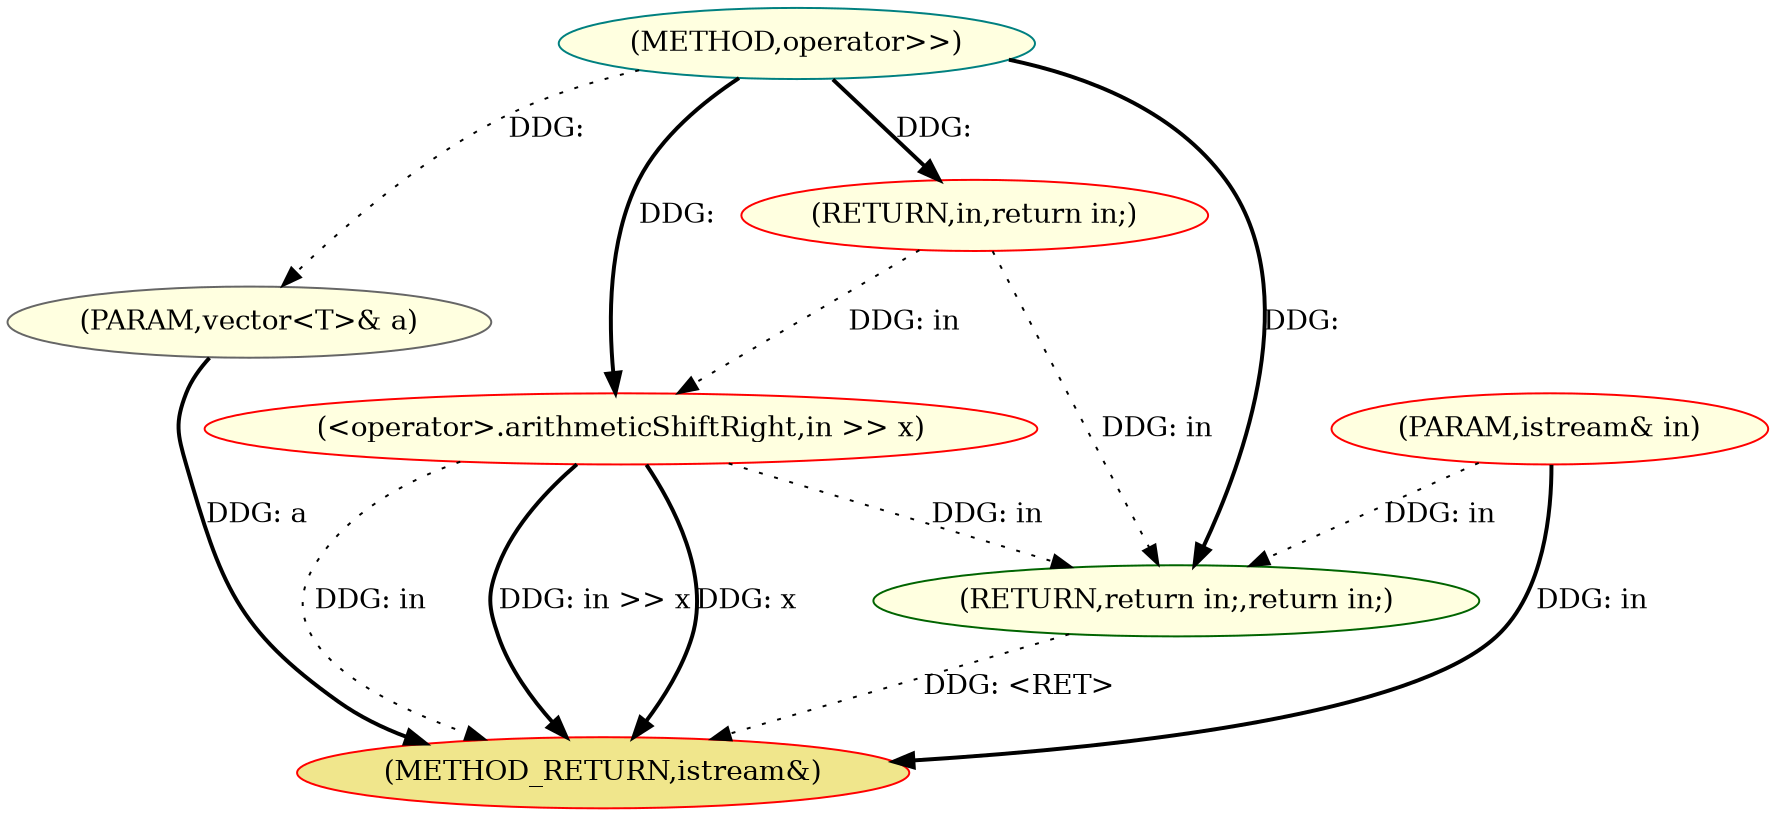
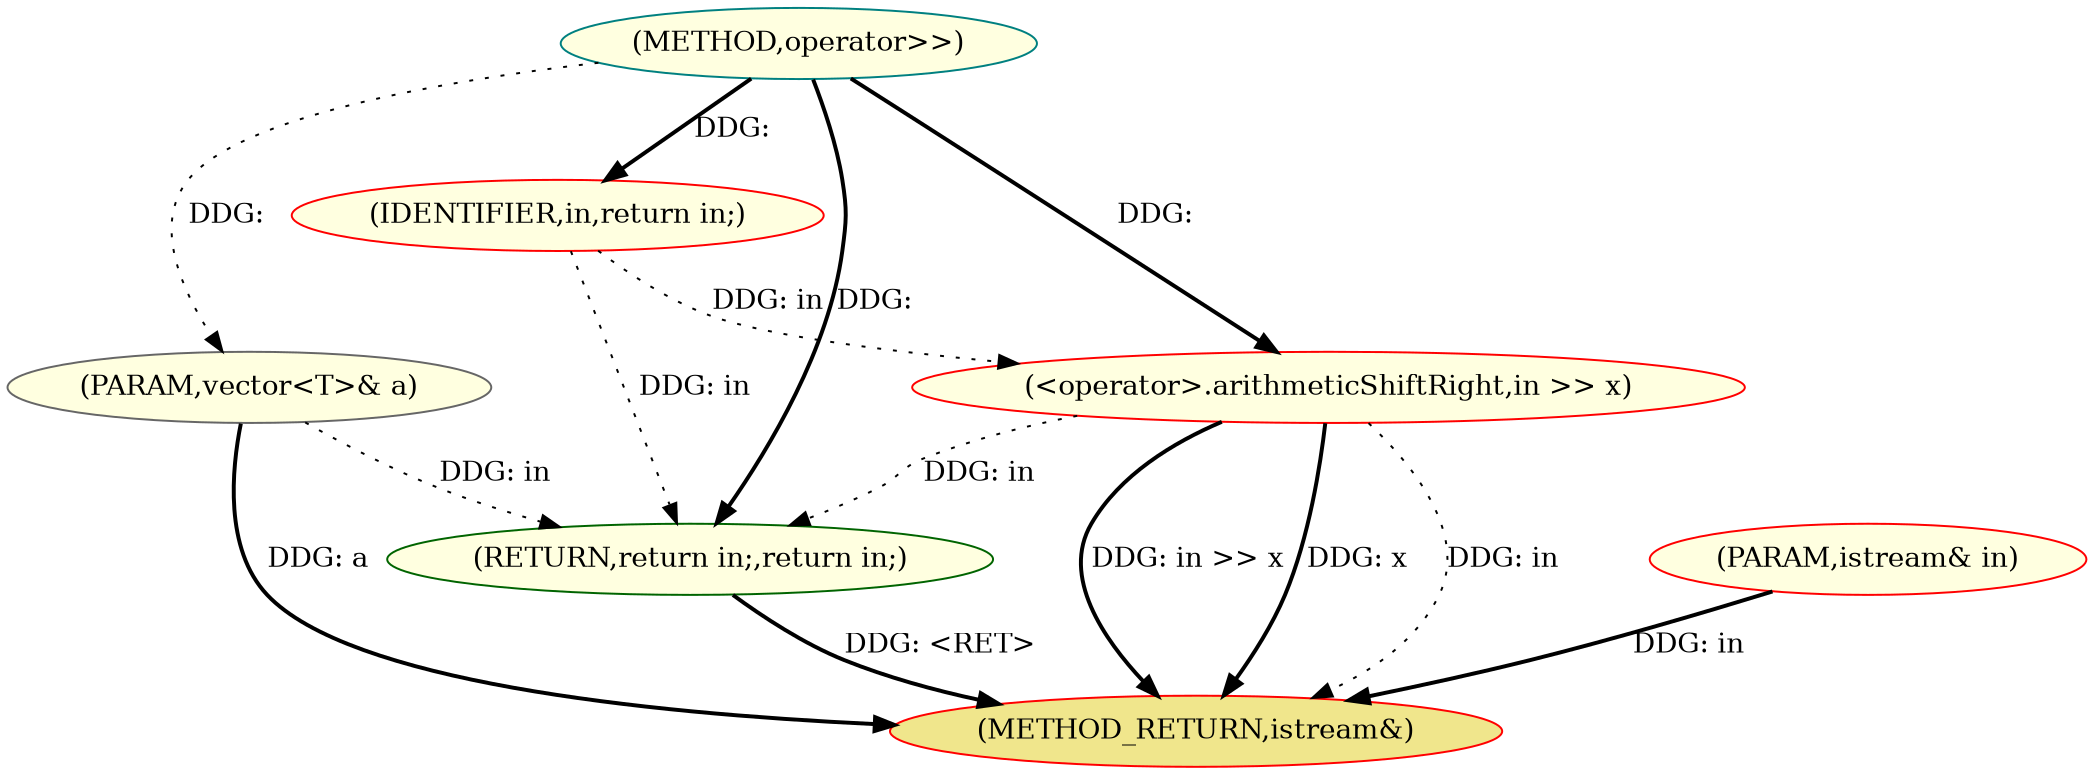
(975, 215) -> (558, 215)
(1373, 510) -> (419, 480)
(900, 684) -> (850, 662)
